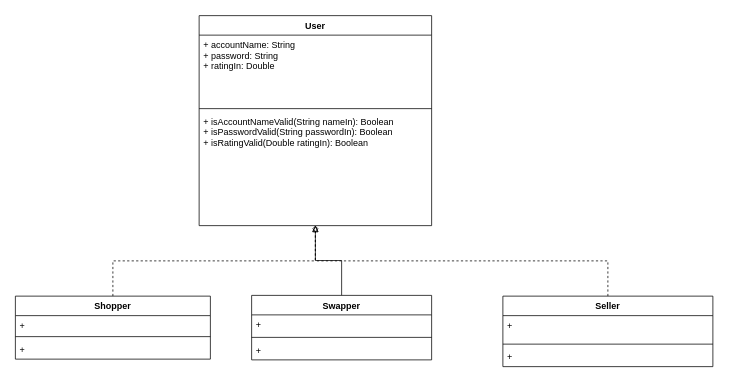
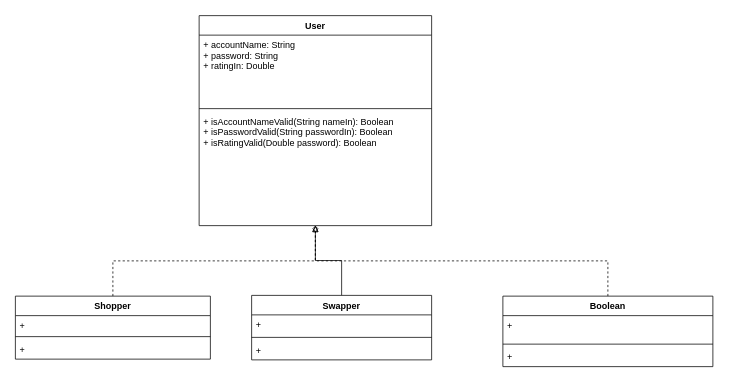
(304, 122) -> (304, 122)
(608, 306) -> (608, 306)
